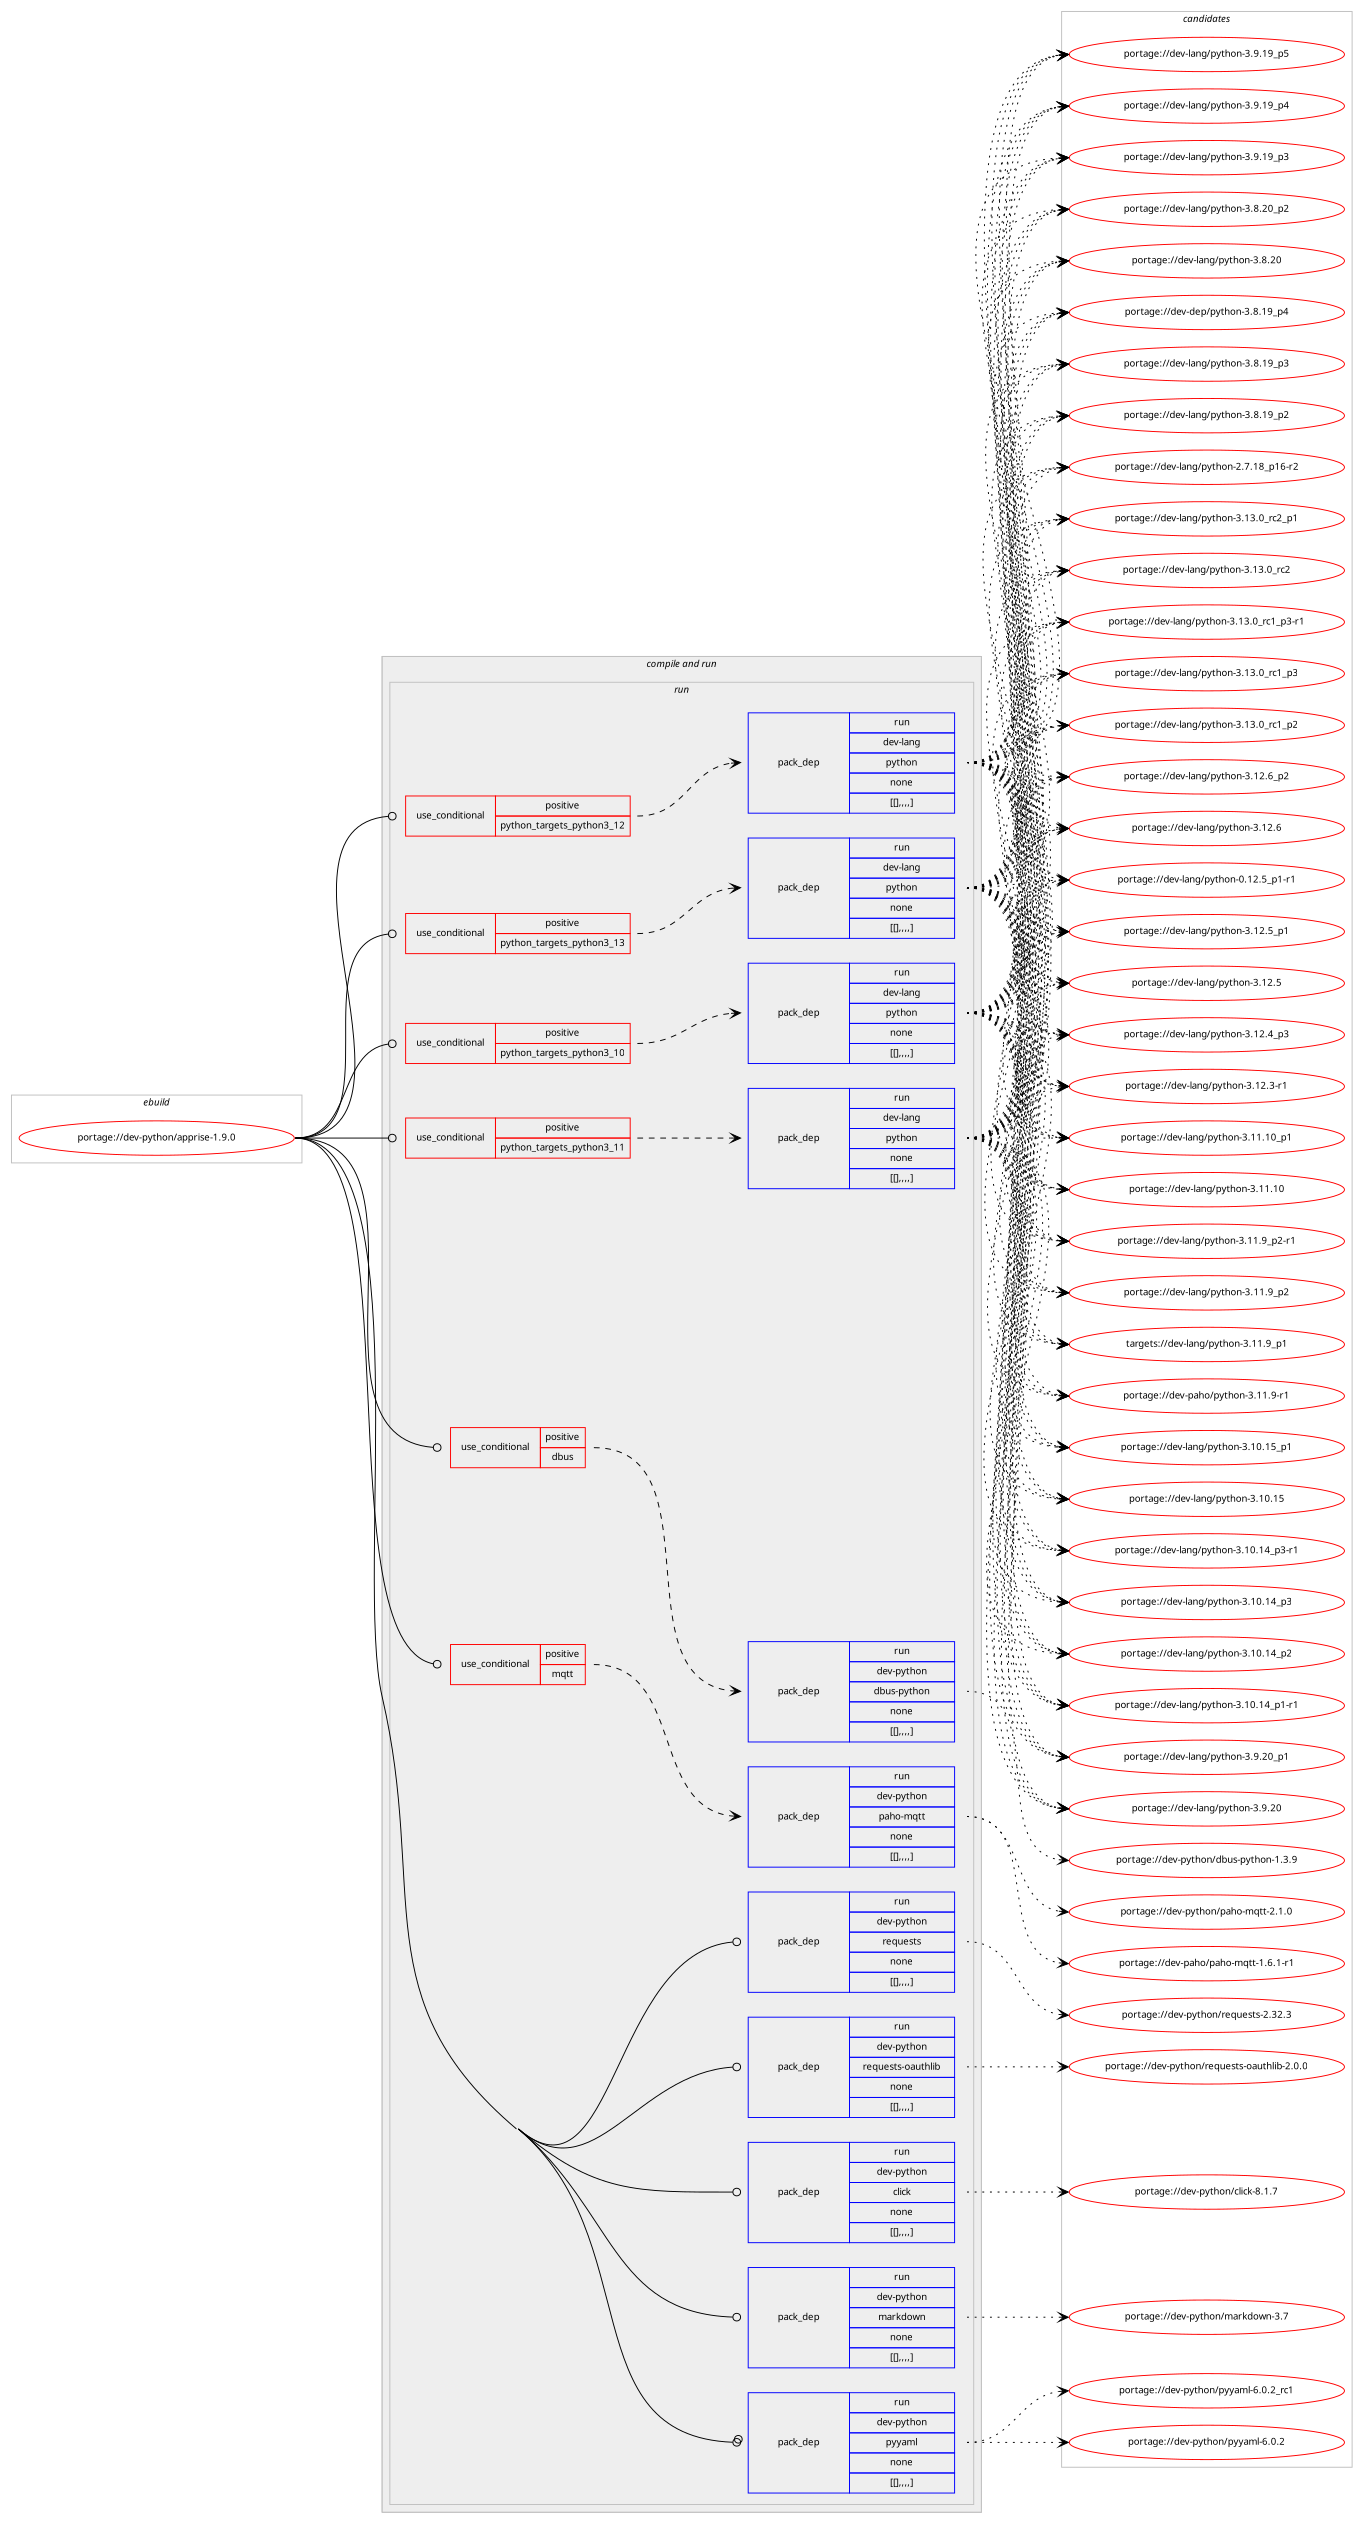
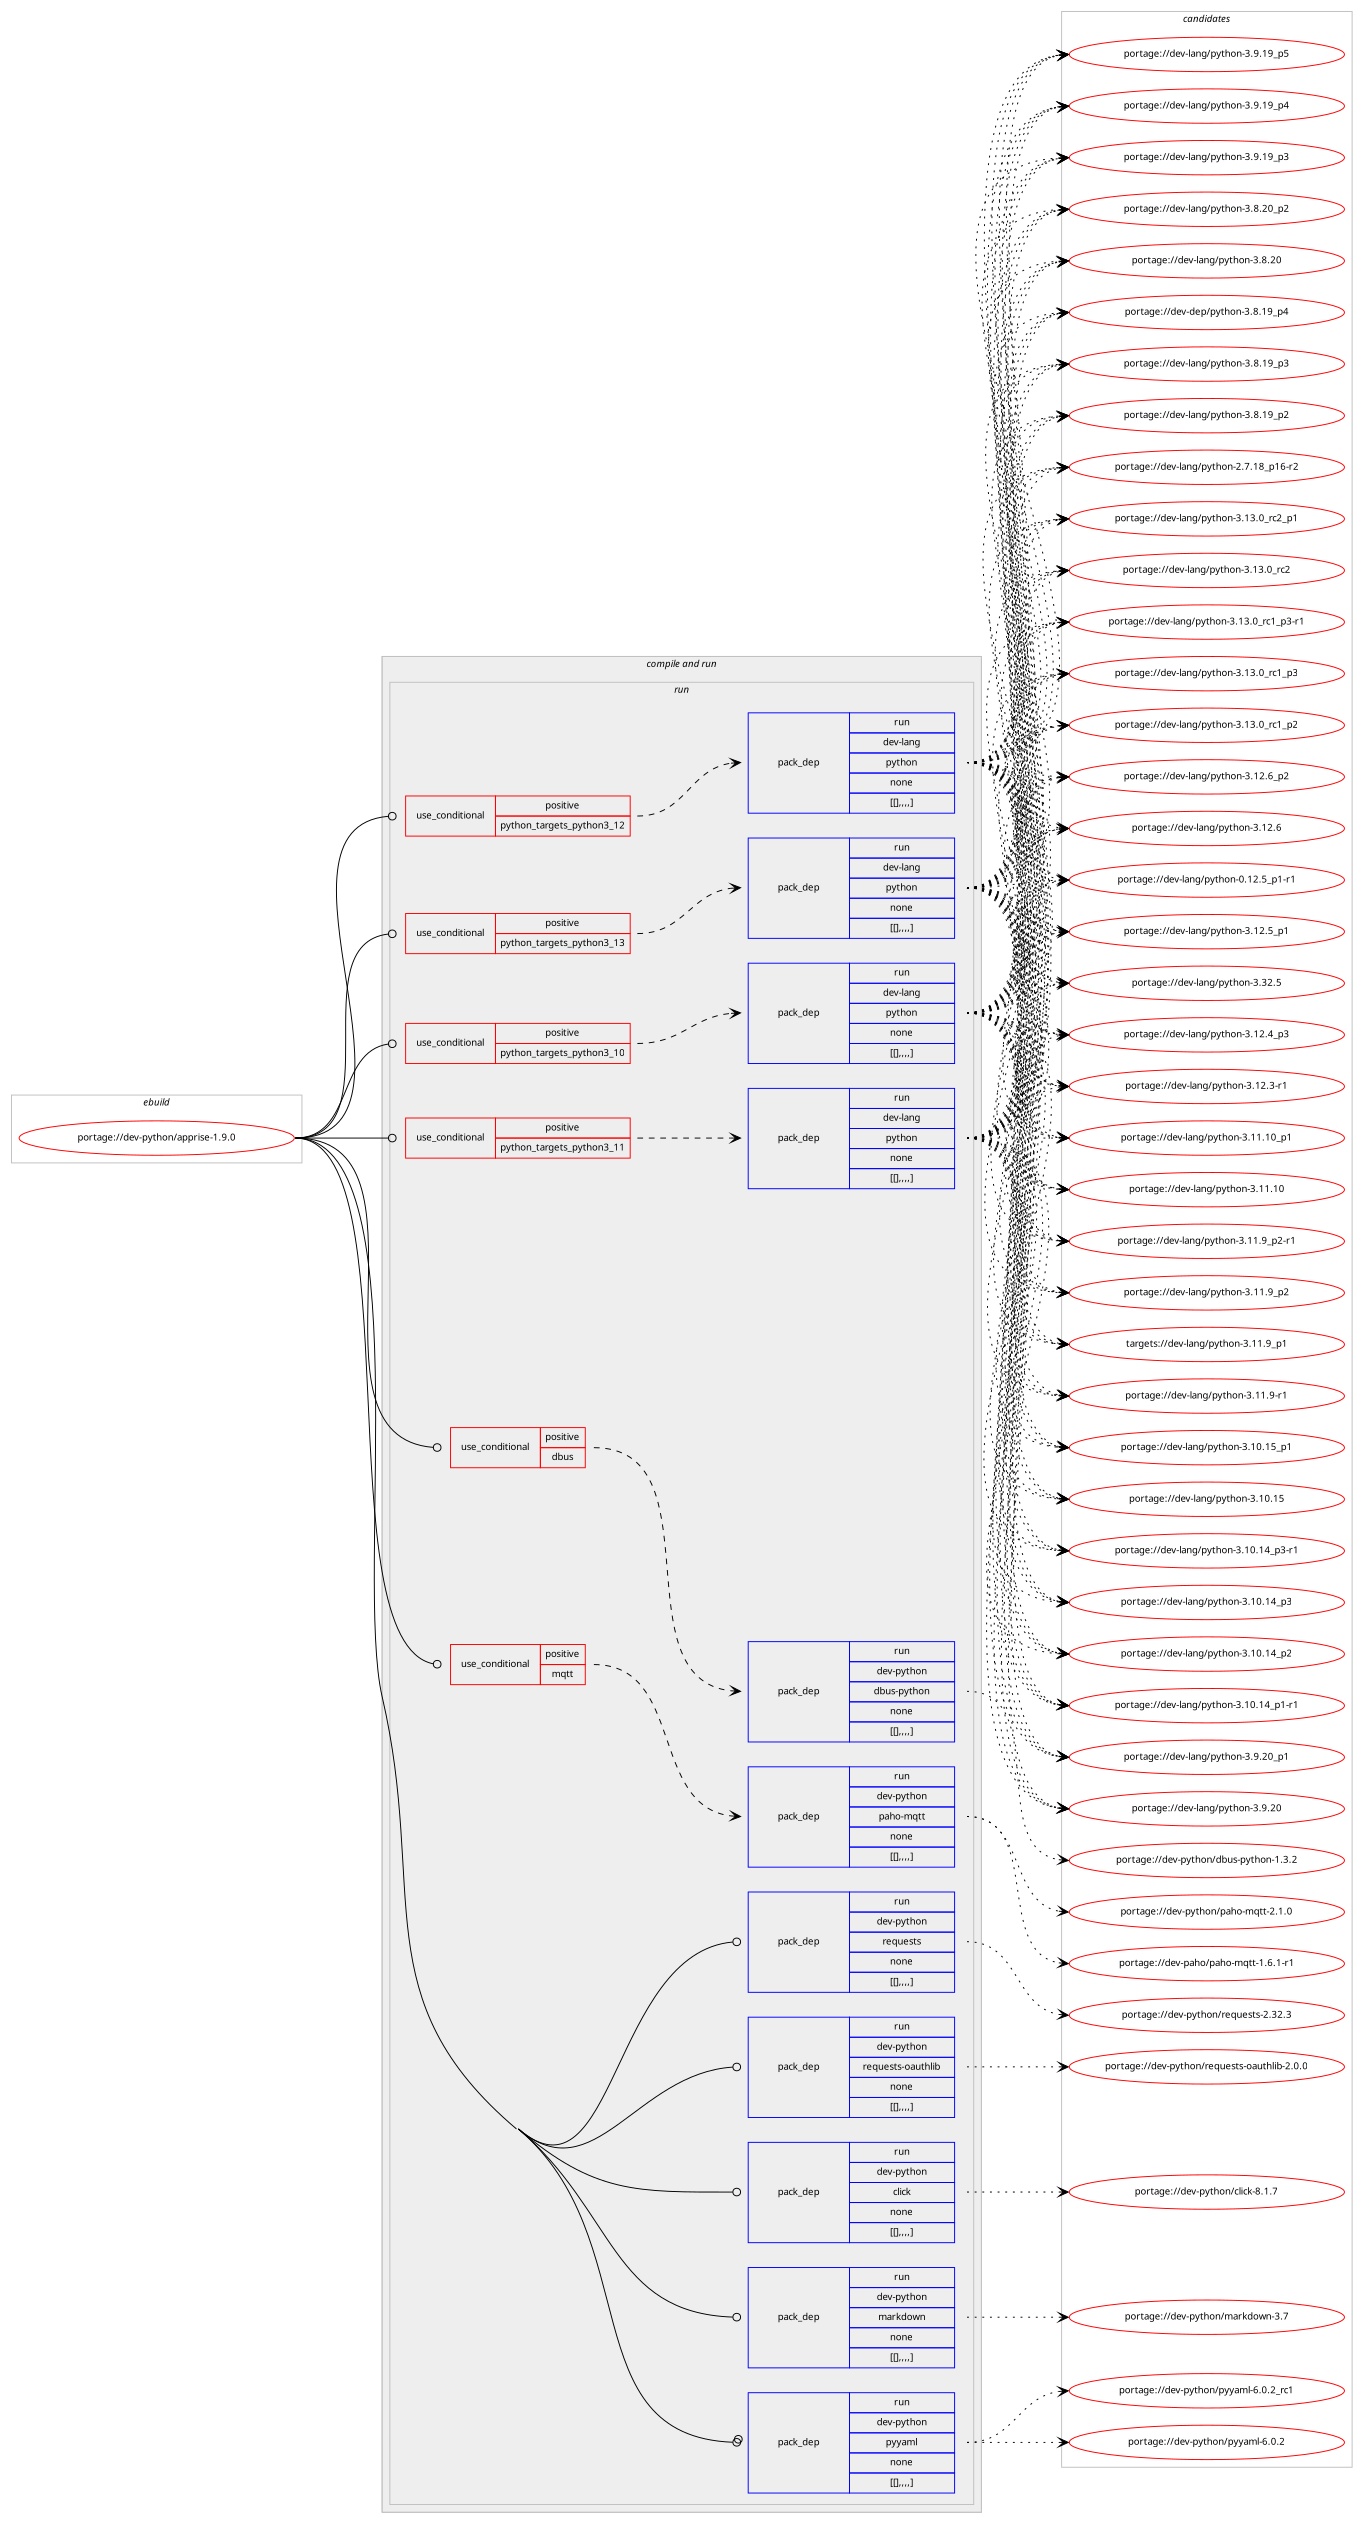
(1207, 983) -> (1207, 983)
(1207, 1396) -> (1207, 1396)
(1207, 1860) -> (1207, 1860)
